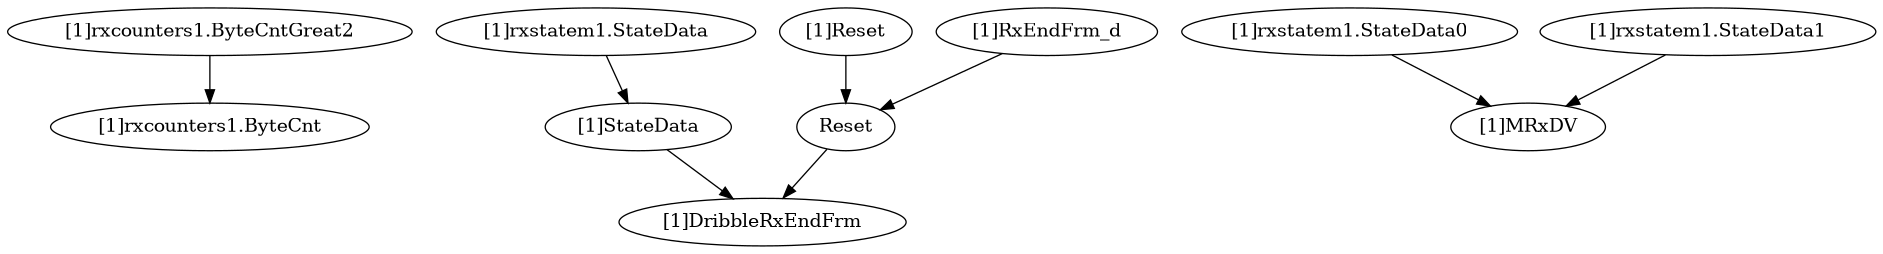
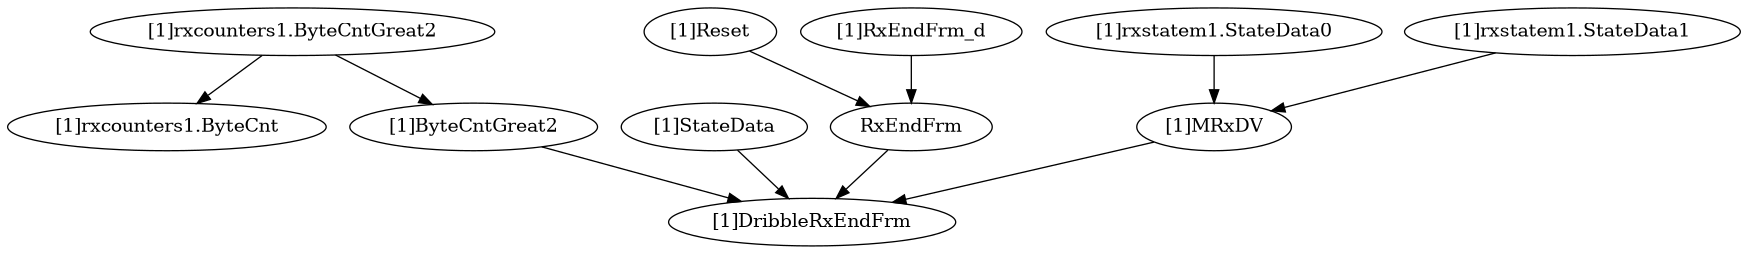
(596, 32) -> none
none -> (474, 127)
(846, 127) -> (911, 127)
none -> (1030, 171)
